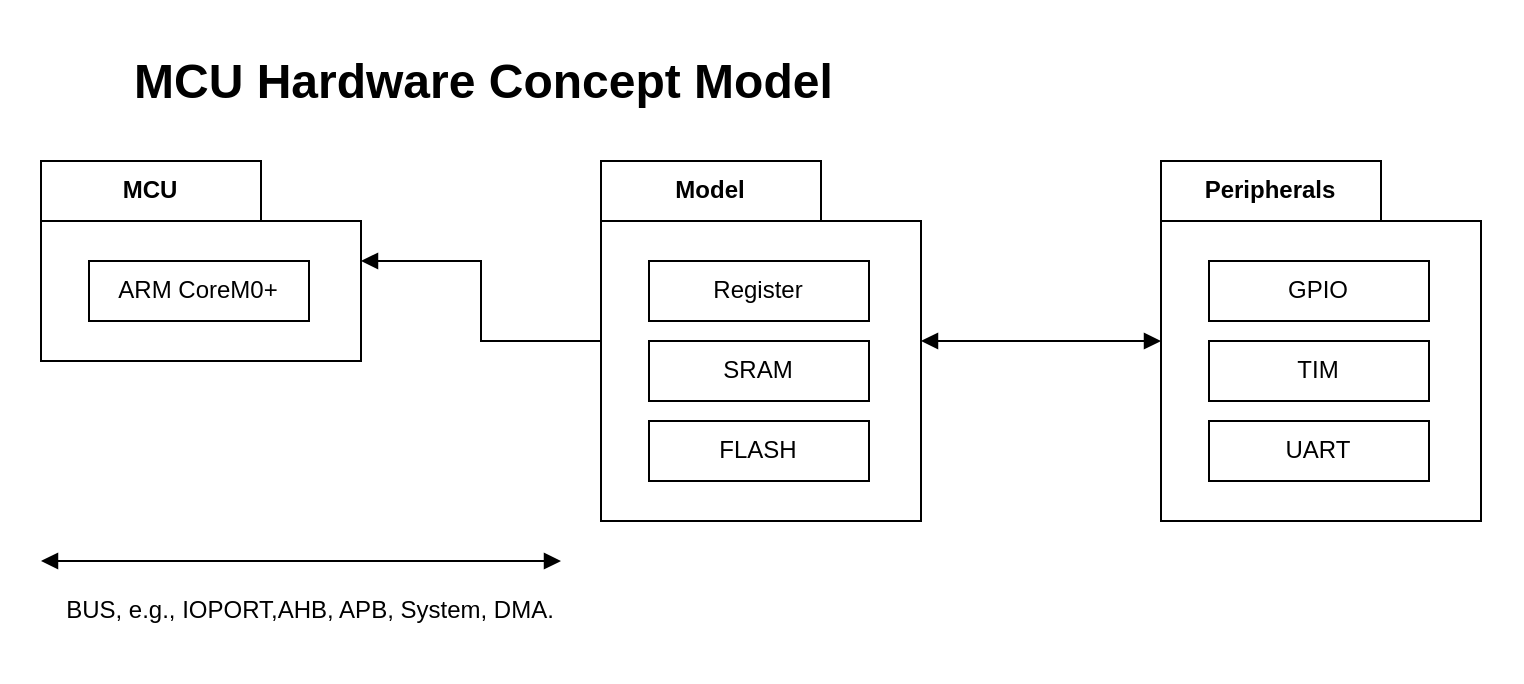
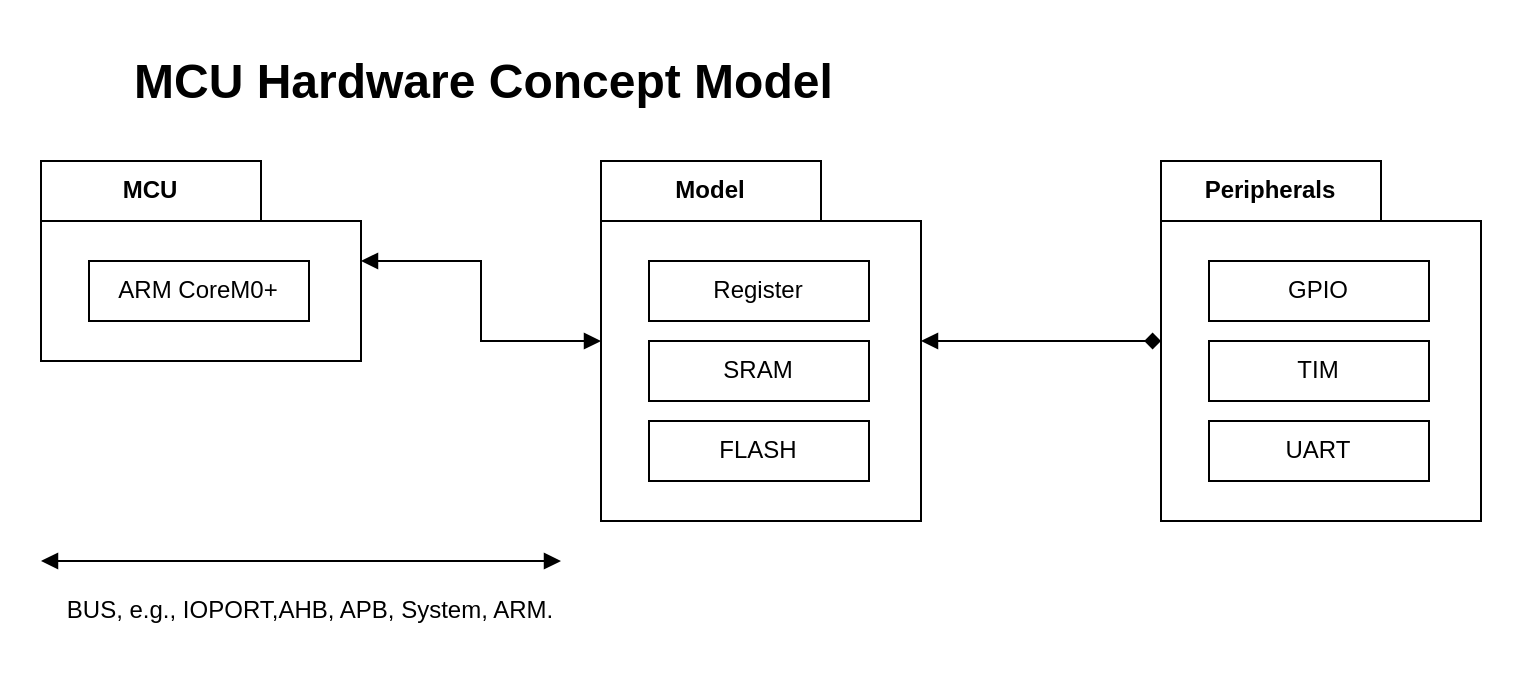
(590, 341) -> (583, 341)
(1143, 341) -> (1144, 341)
(311, 611) -> (311, 611)
